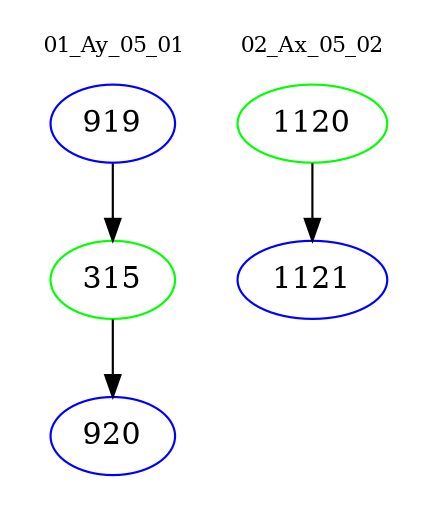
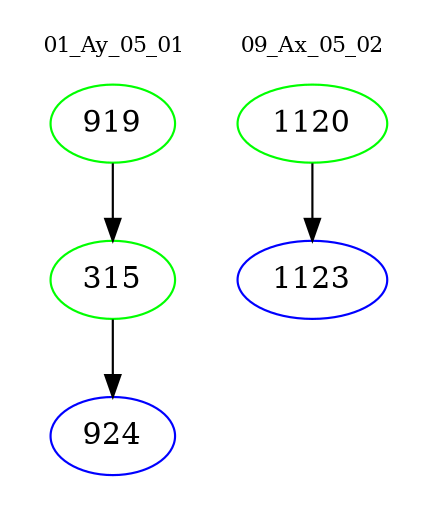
(312, 47) -> (312, 47)
(113, 124) -> (113, 124)
(312, 280) -> (312, 280)
(113, 436) -> (113, 436)
